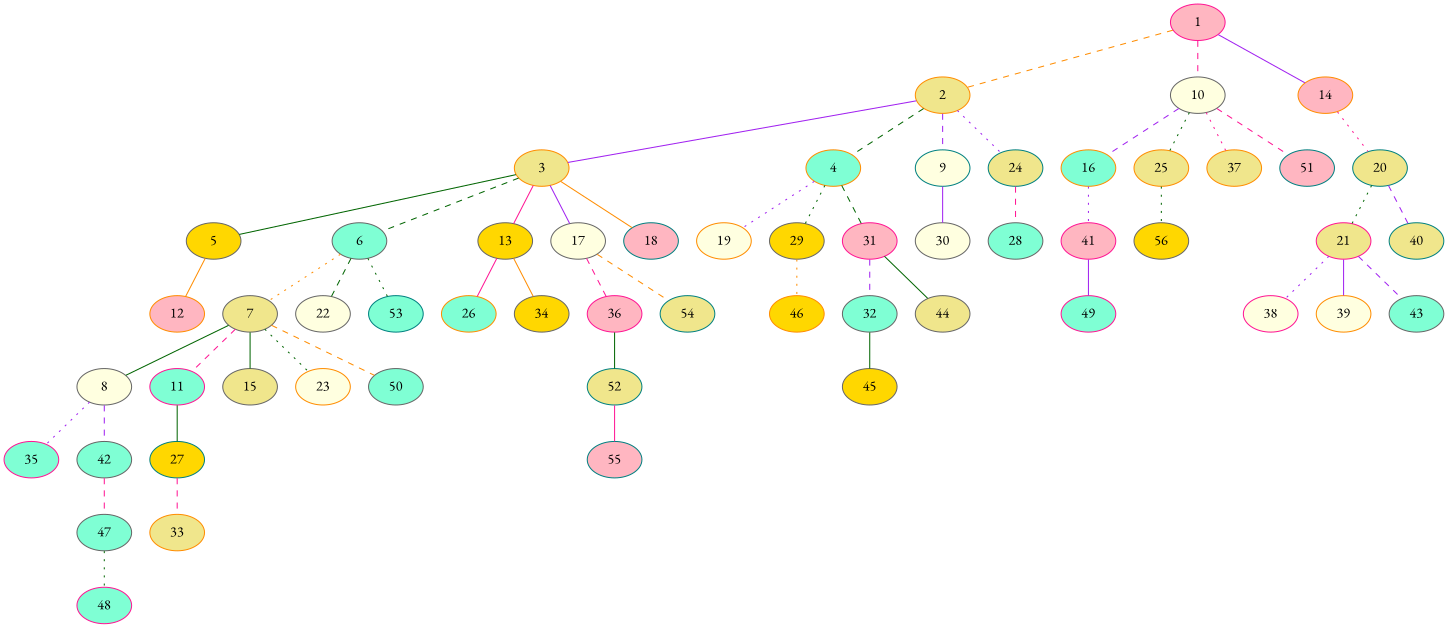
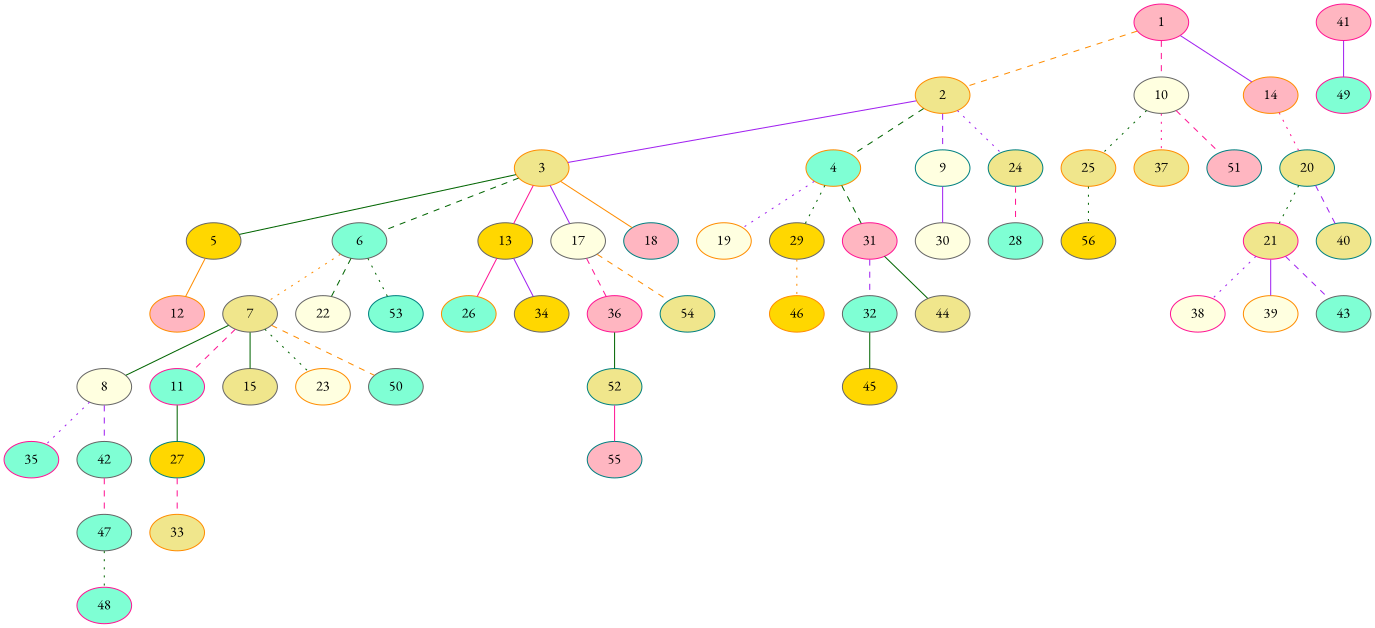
(1088, 168) -> none
(523, 277) -> (523, 277)
